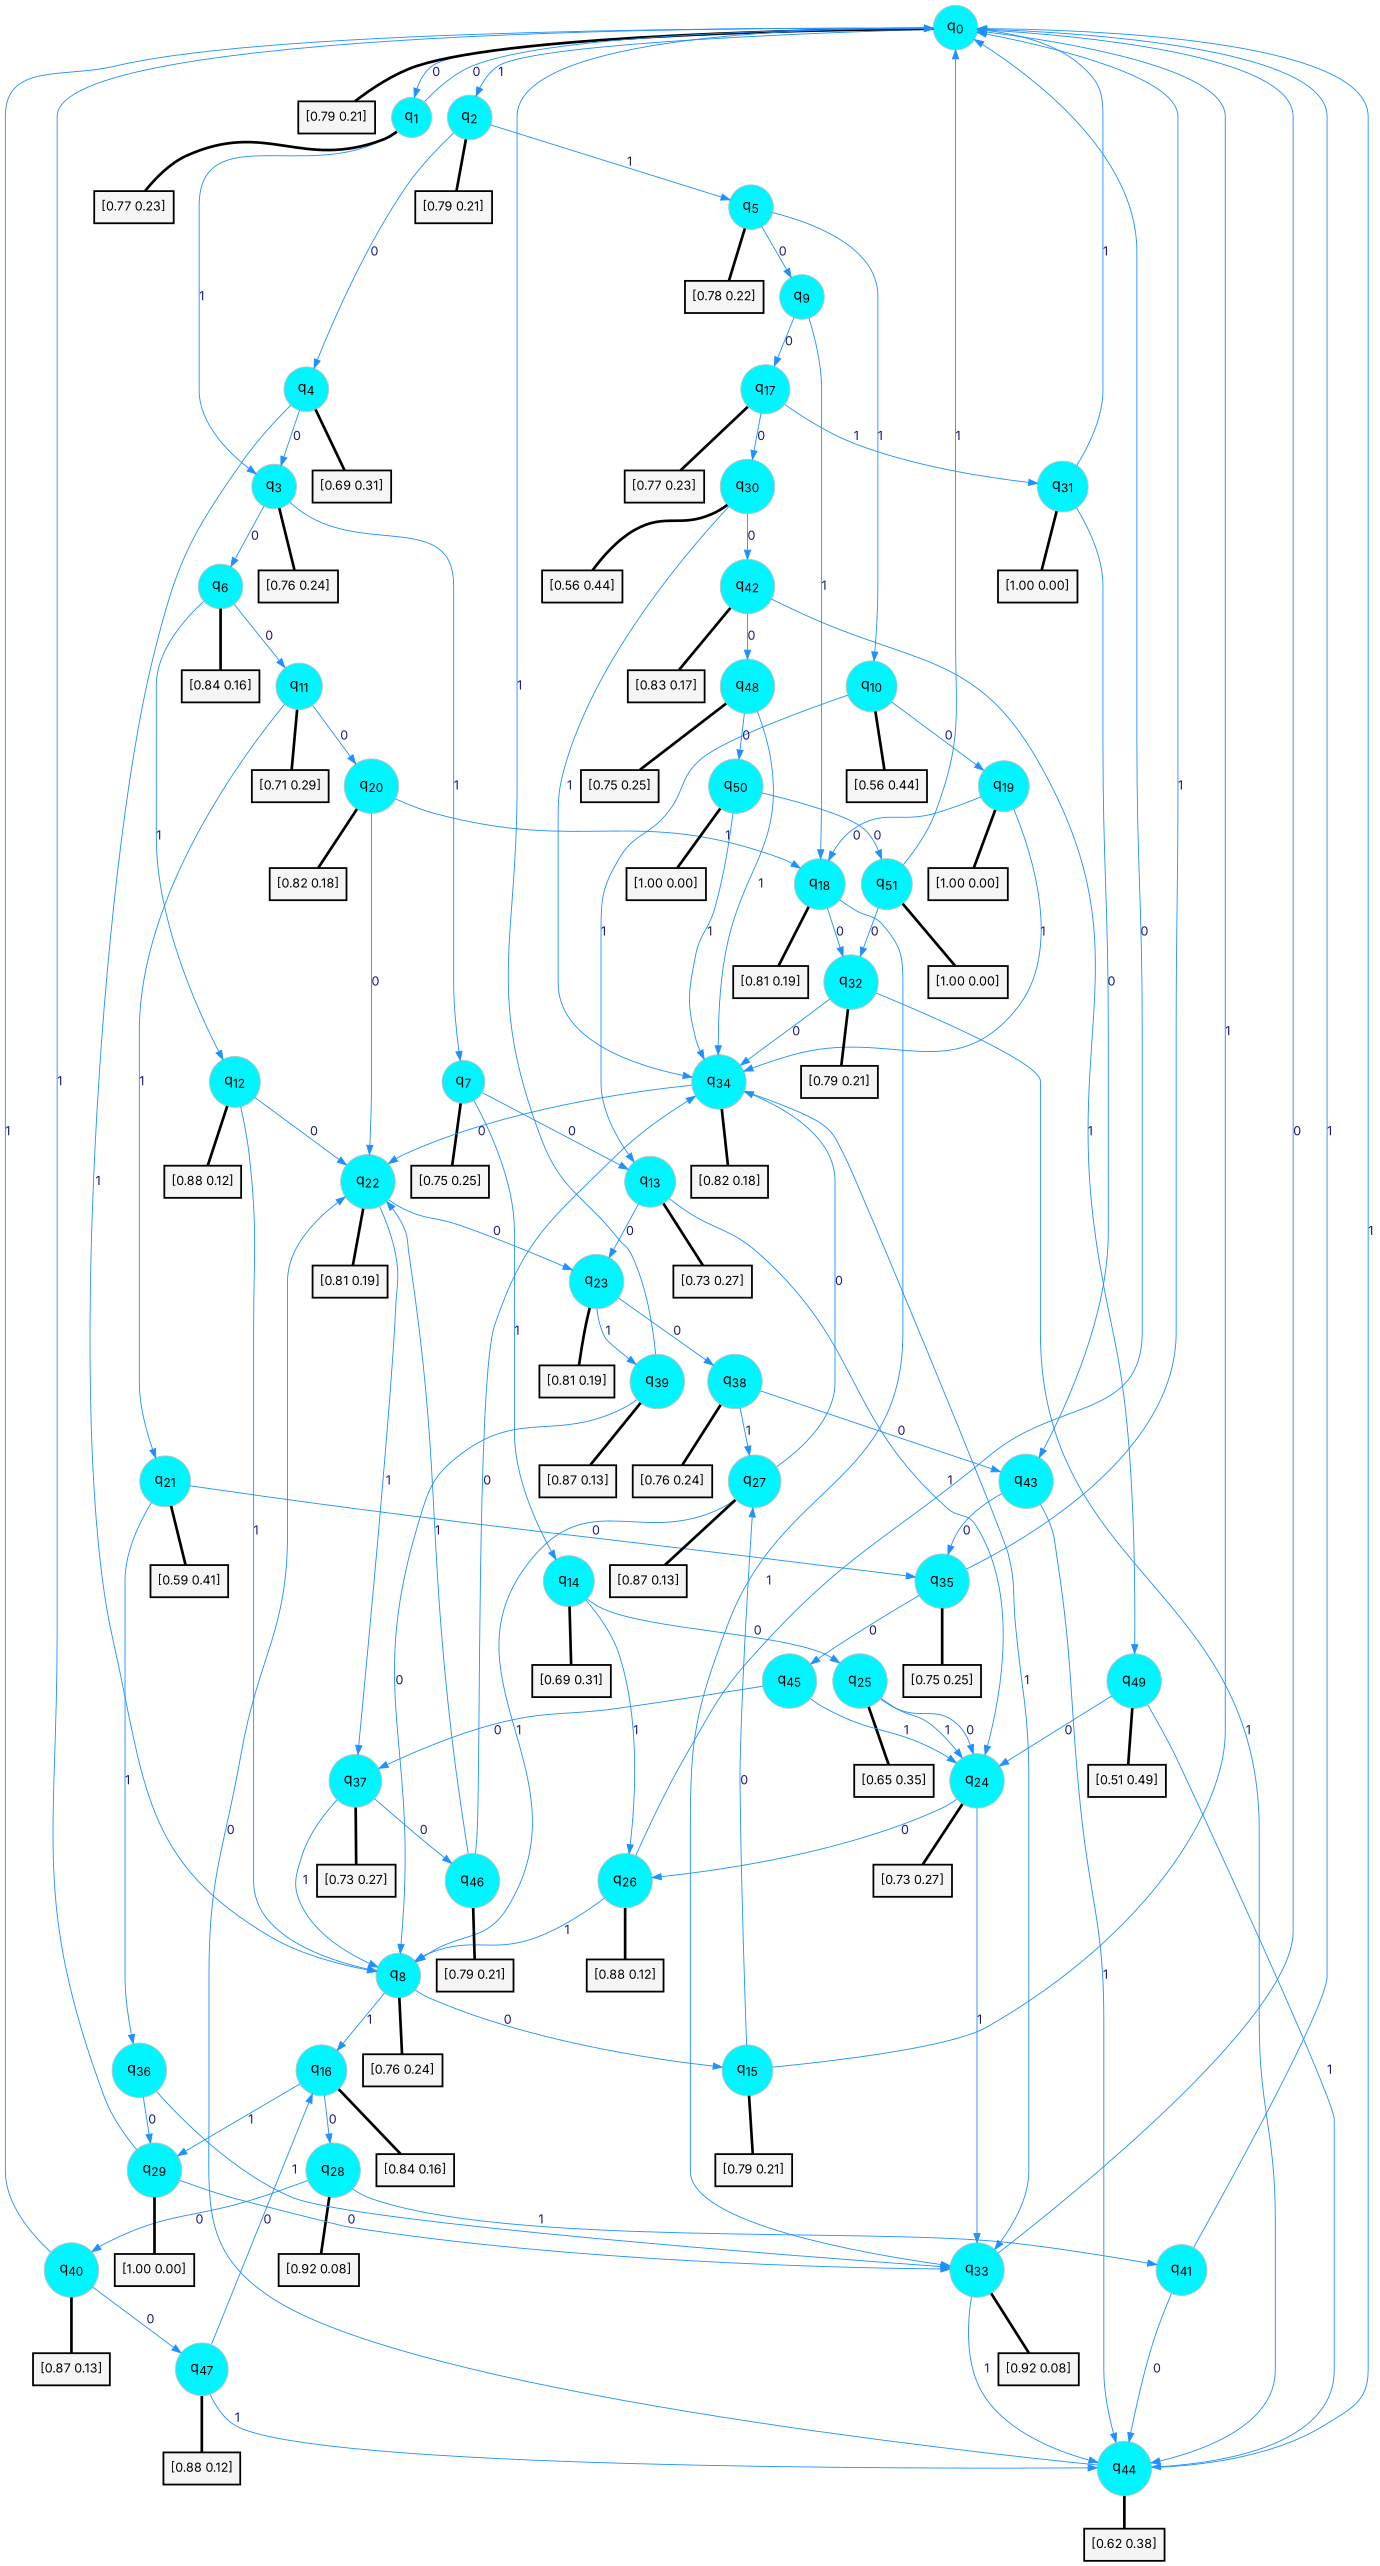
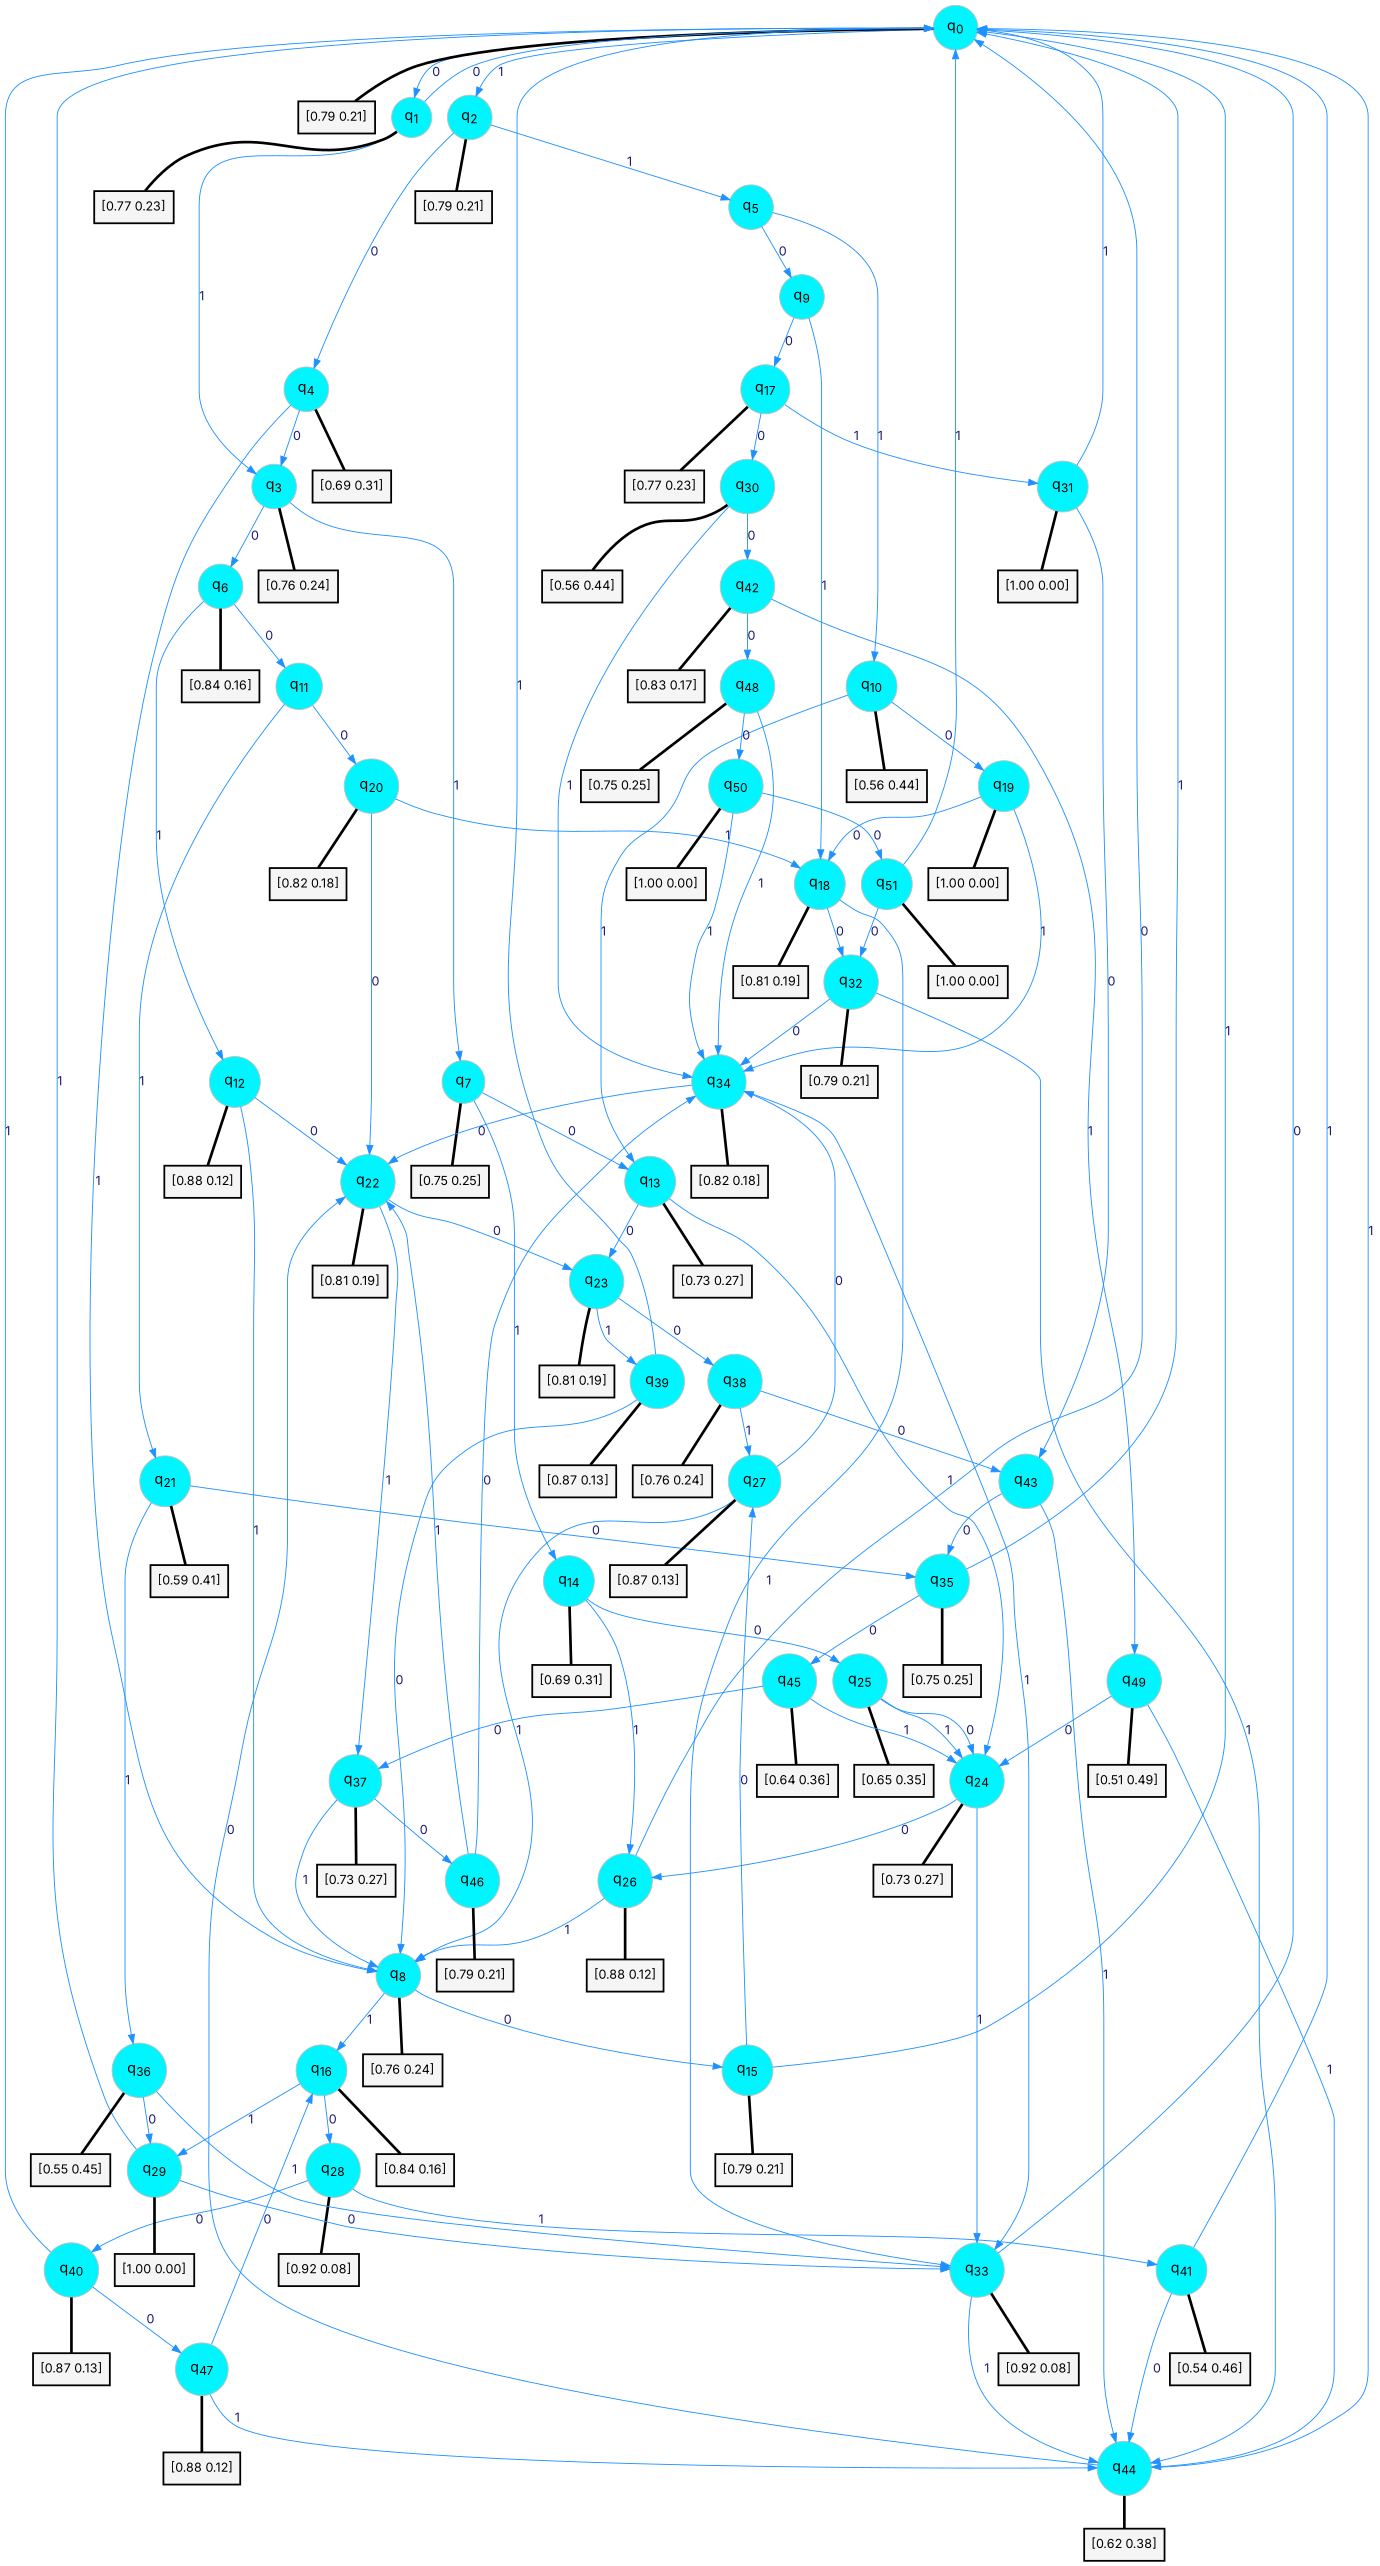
(724, 297) -> none
(290, 786) -> none
none -> (797, 1781)
none -> (71, 2170)
none -> (1210, 2369)
